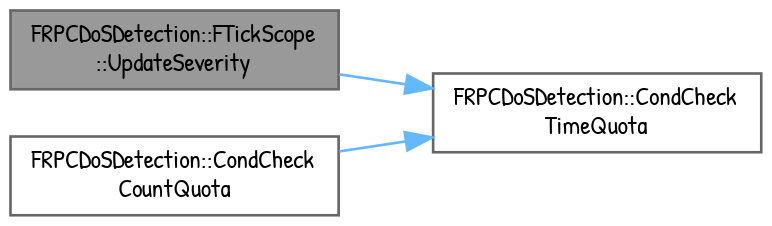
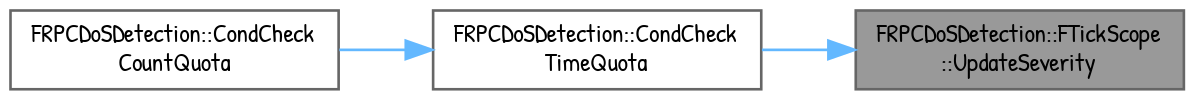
(372, 79) -> (795, 50)
